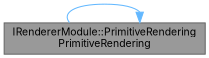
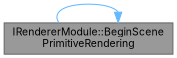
(105, 39) -> (89, 39)
